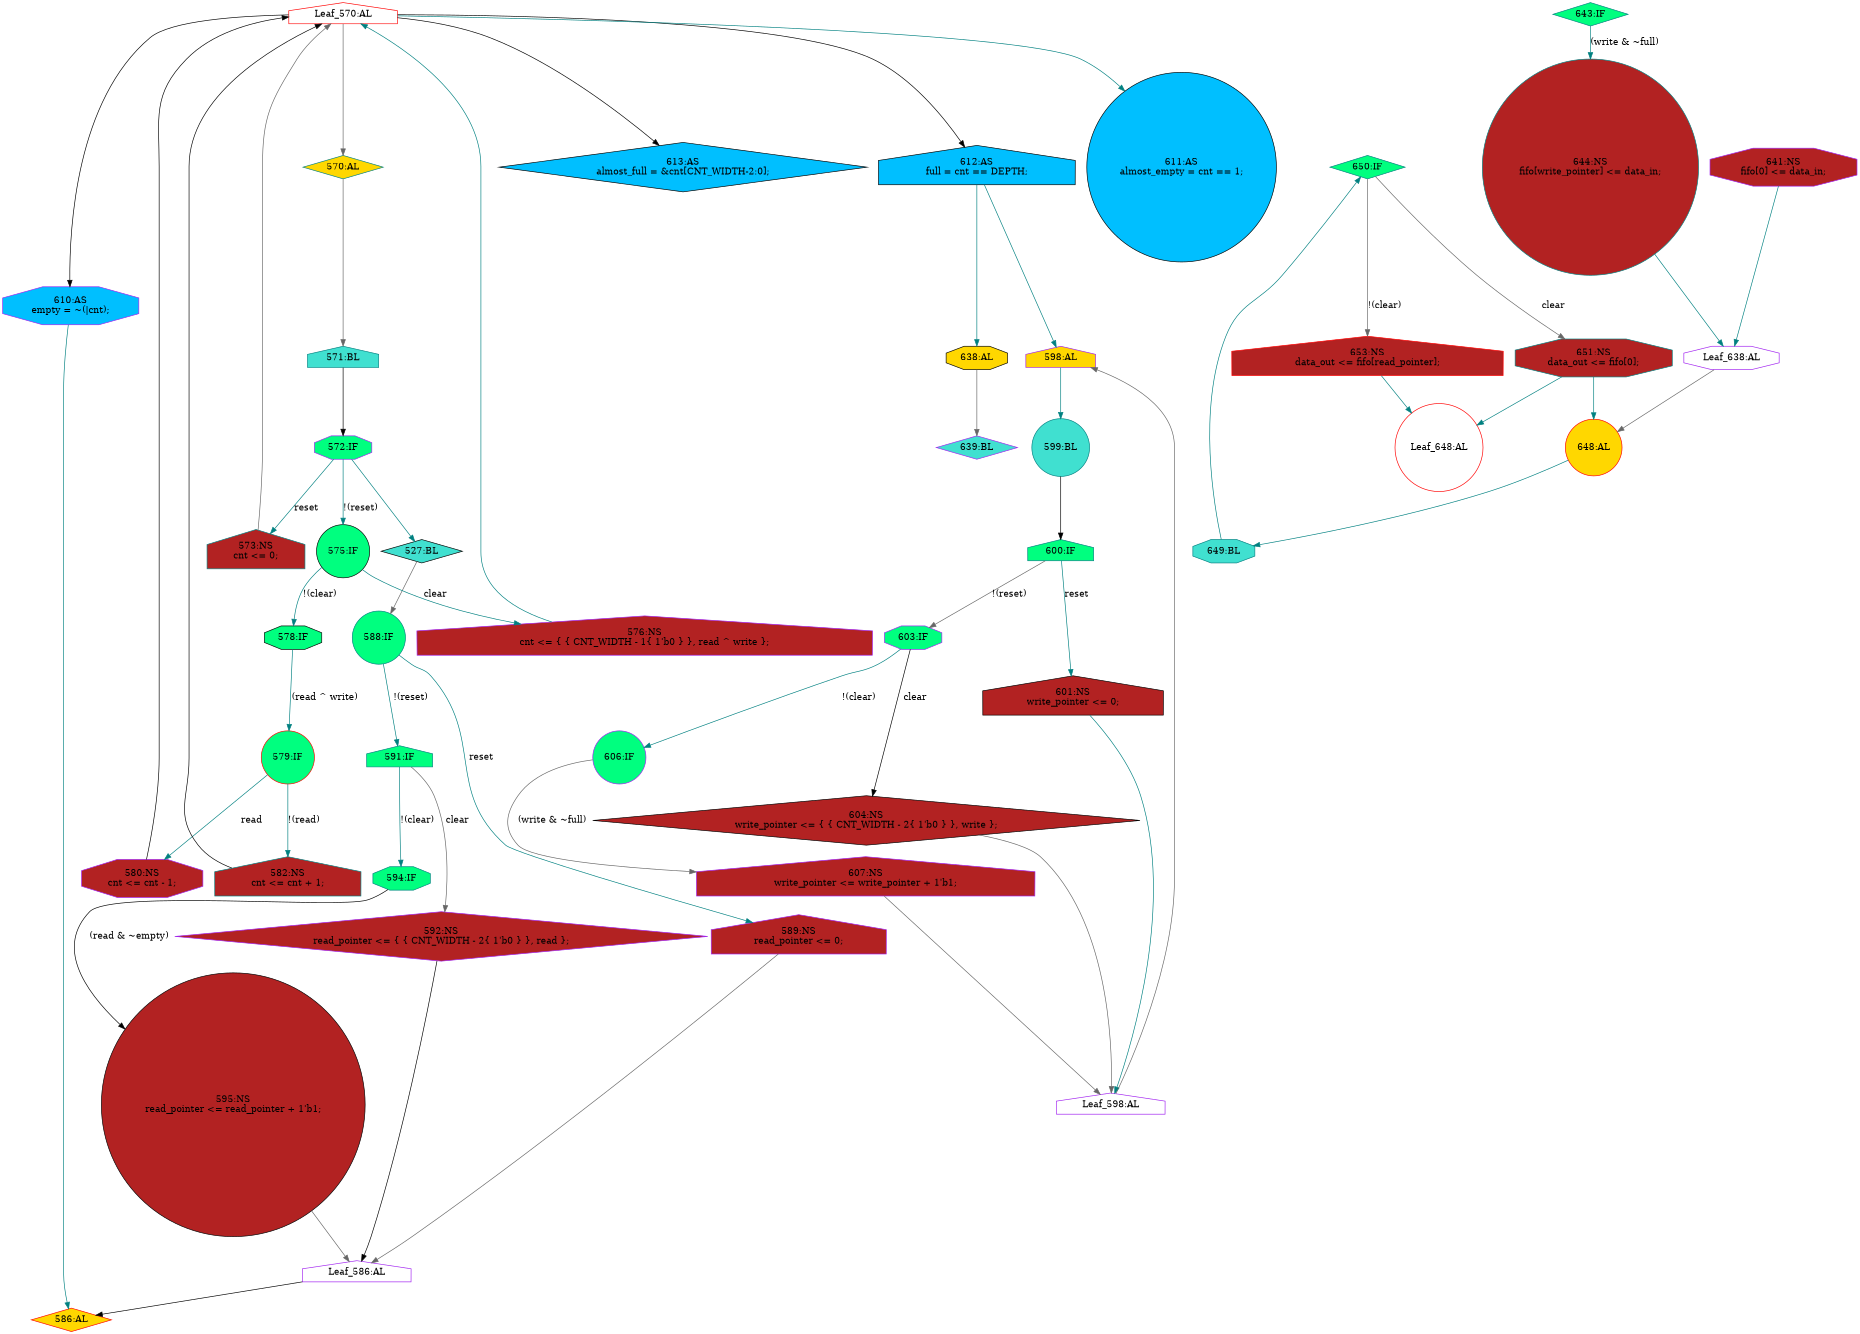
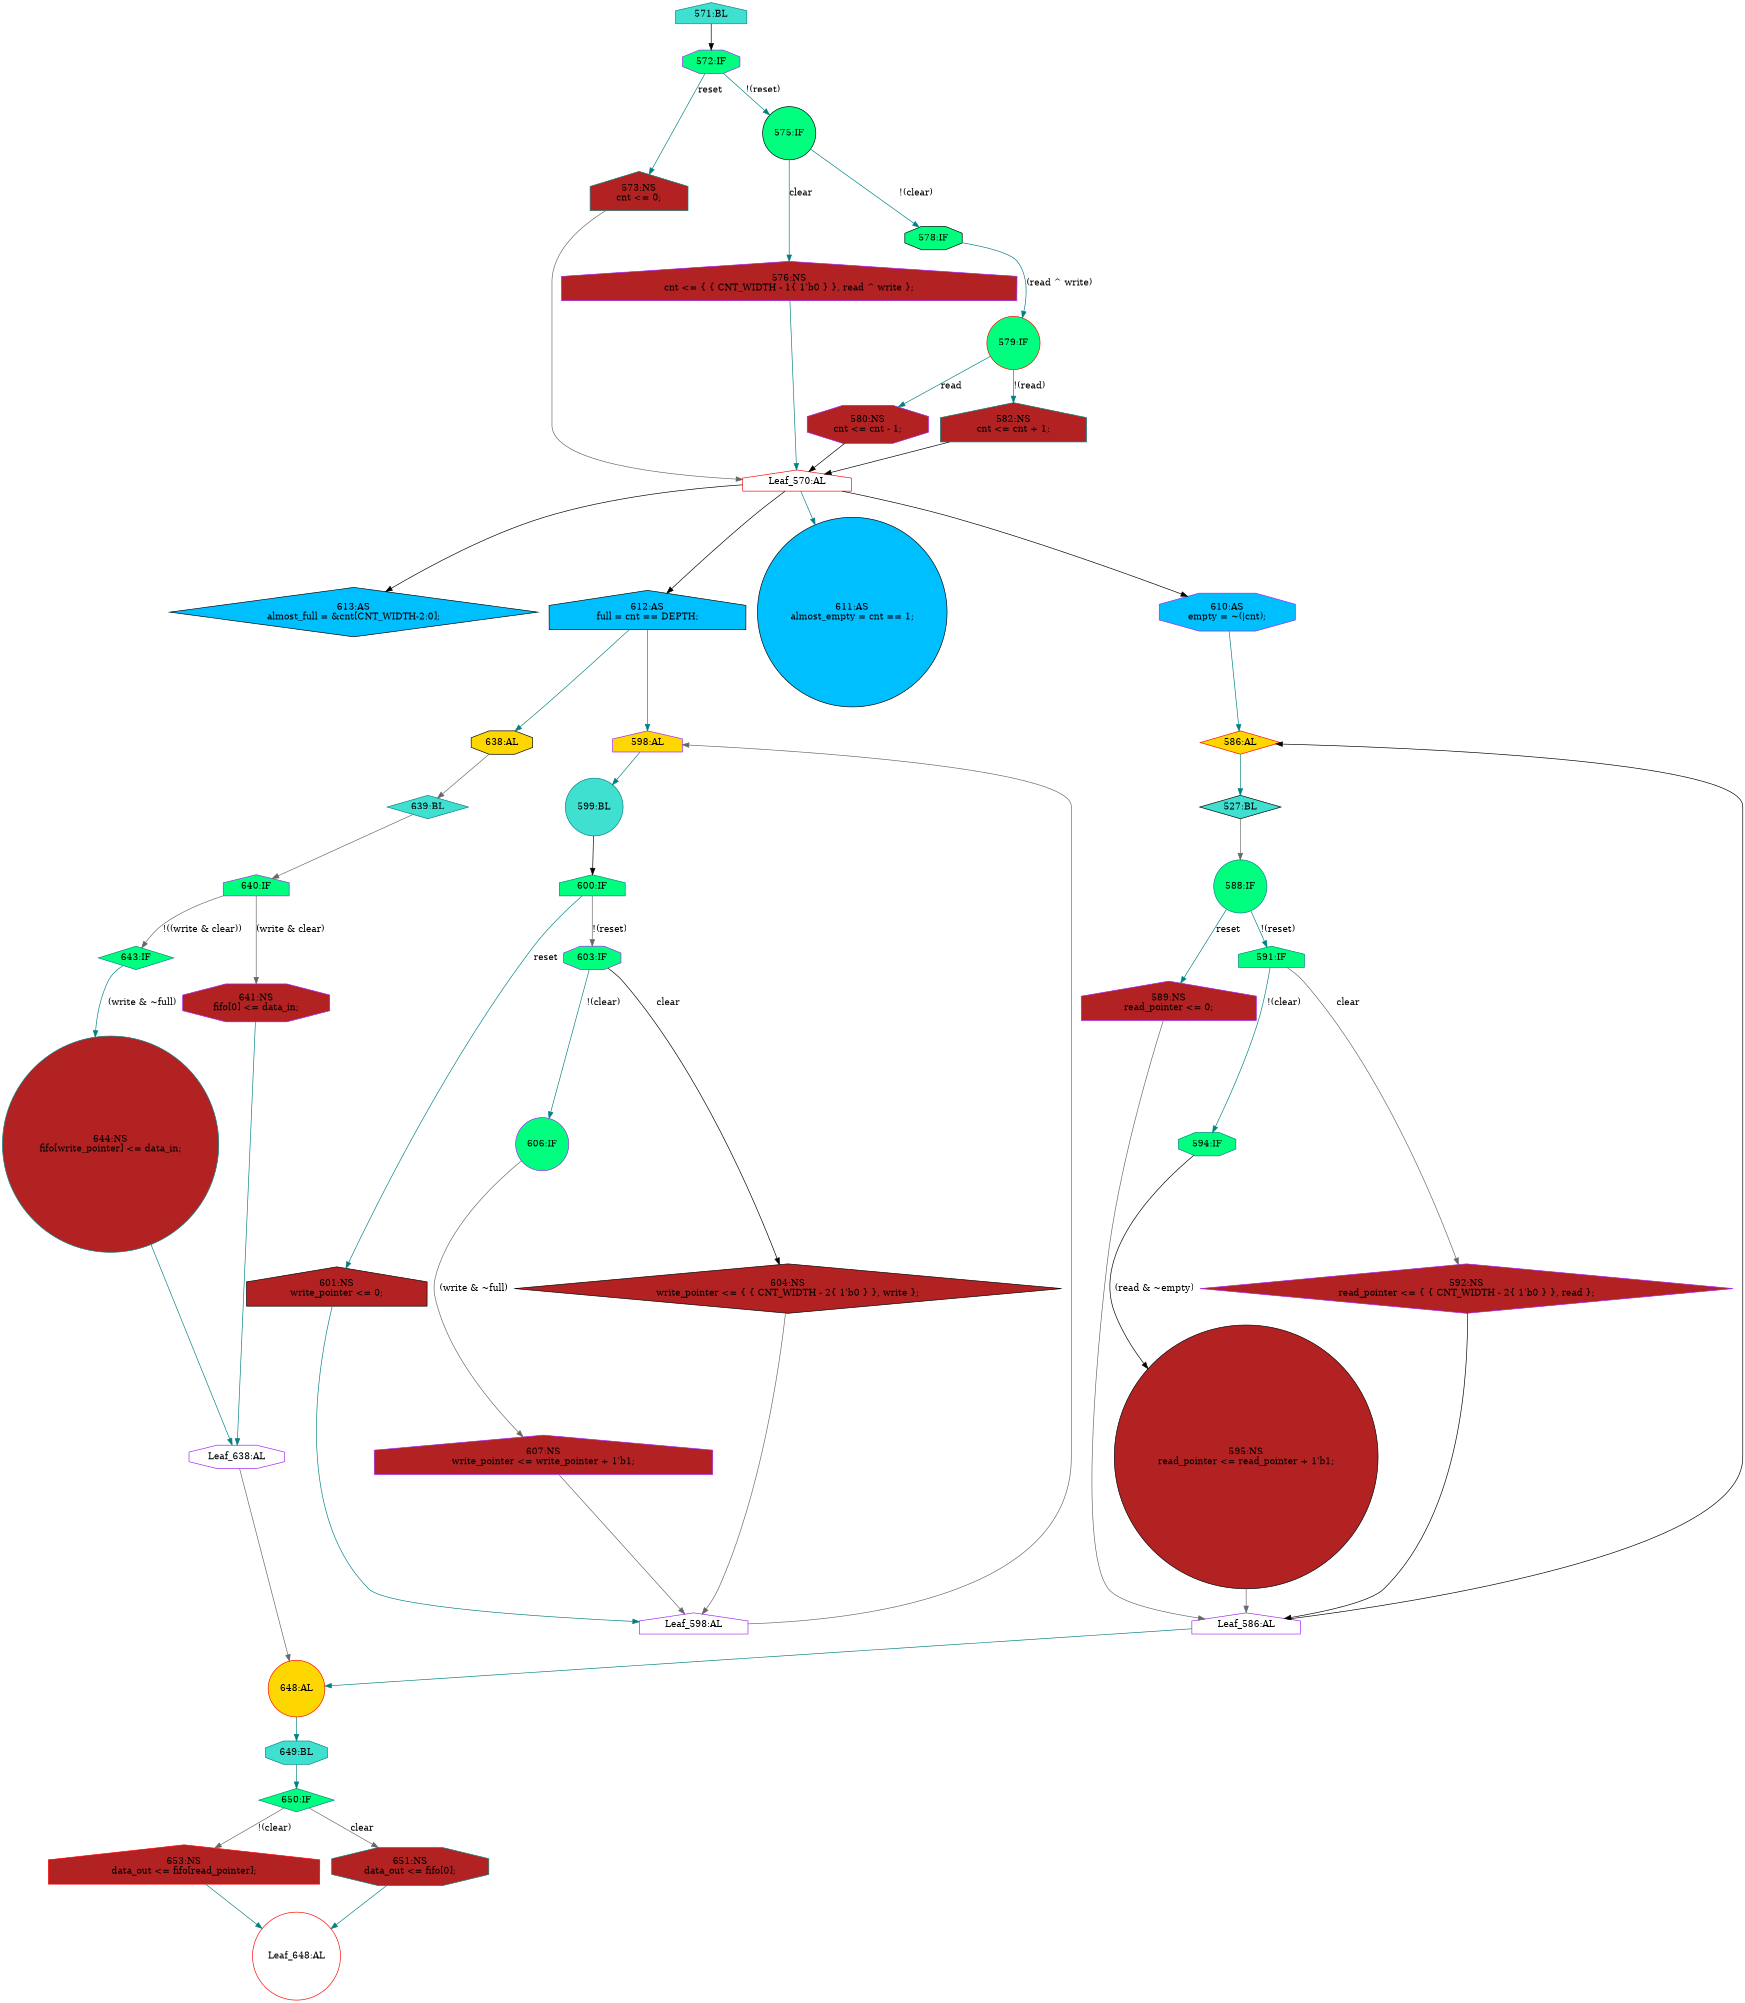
(343, 167) -> none
(1594, 395) -> (762, 1657)
(977, 448) -> (428, 807)
(381, 498) -> (1240, 771)
none -> (256, 886)
